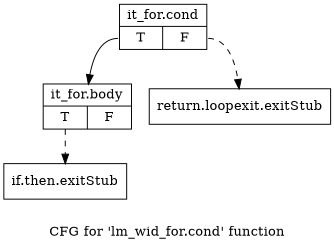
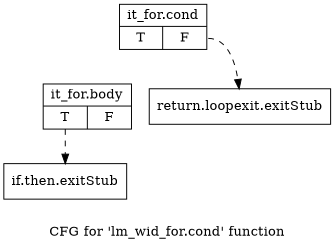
(98, 51) -> none
